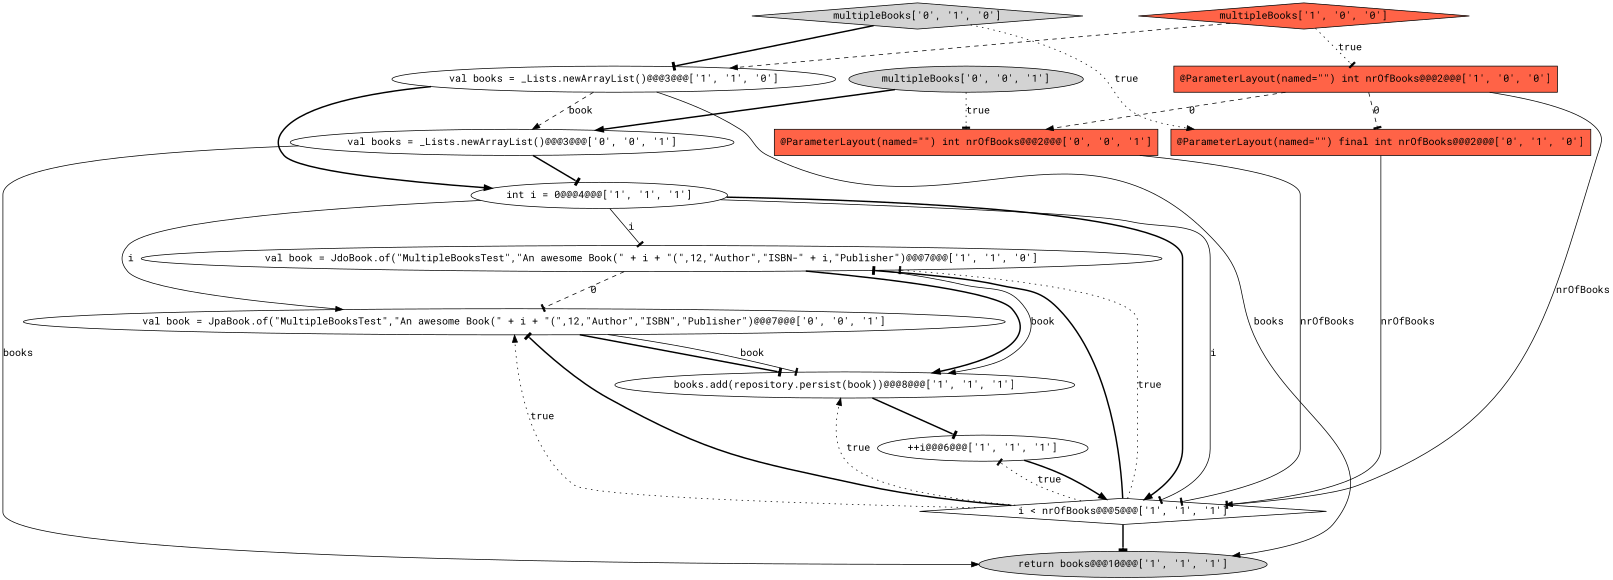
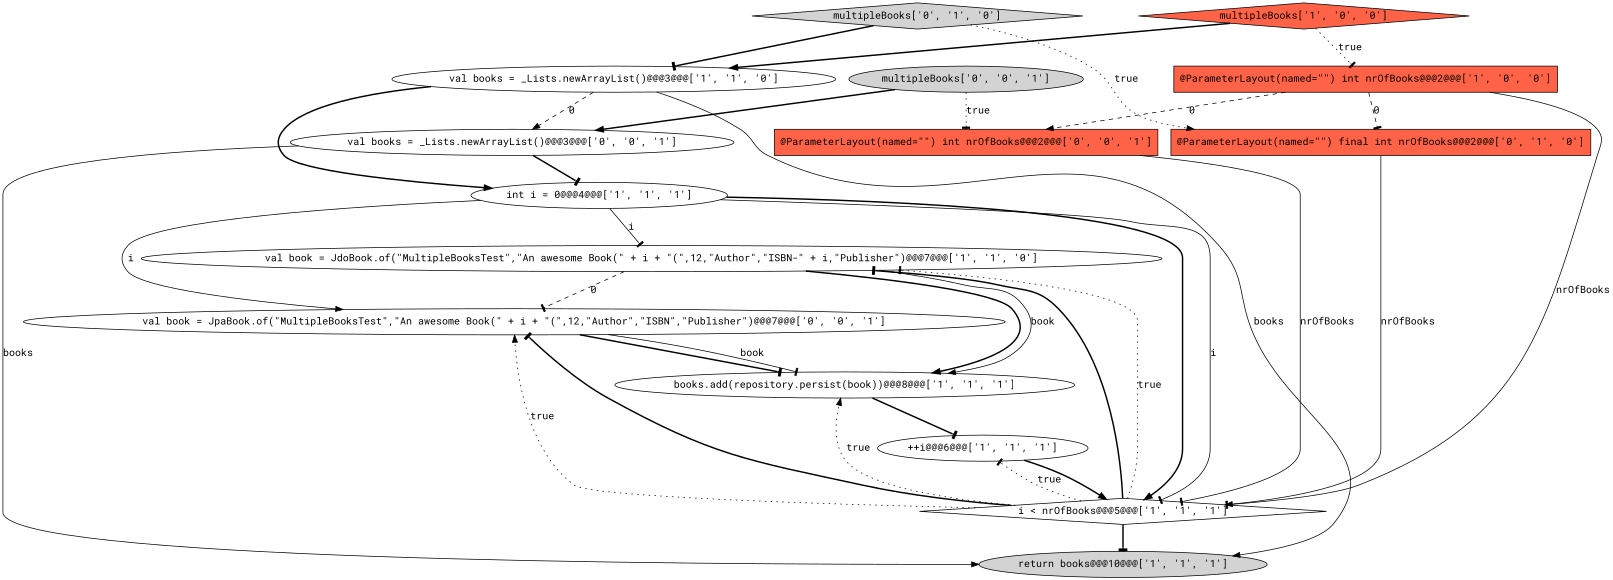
(984, 45) -> (984, 45)
(581, 111) -> (572, 111)
